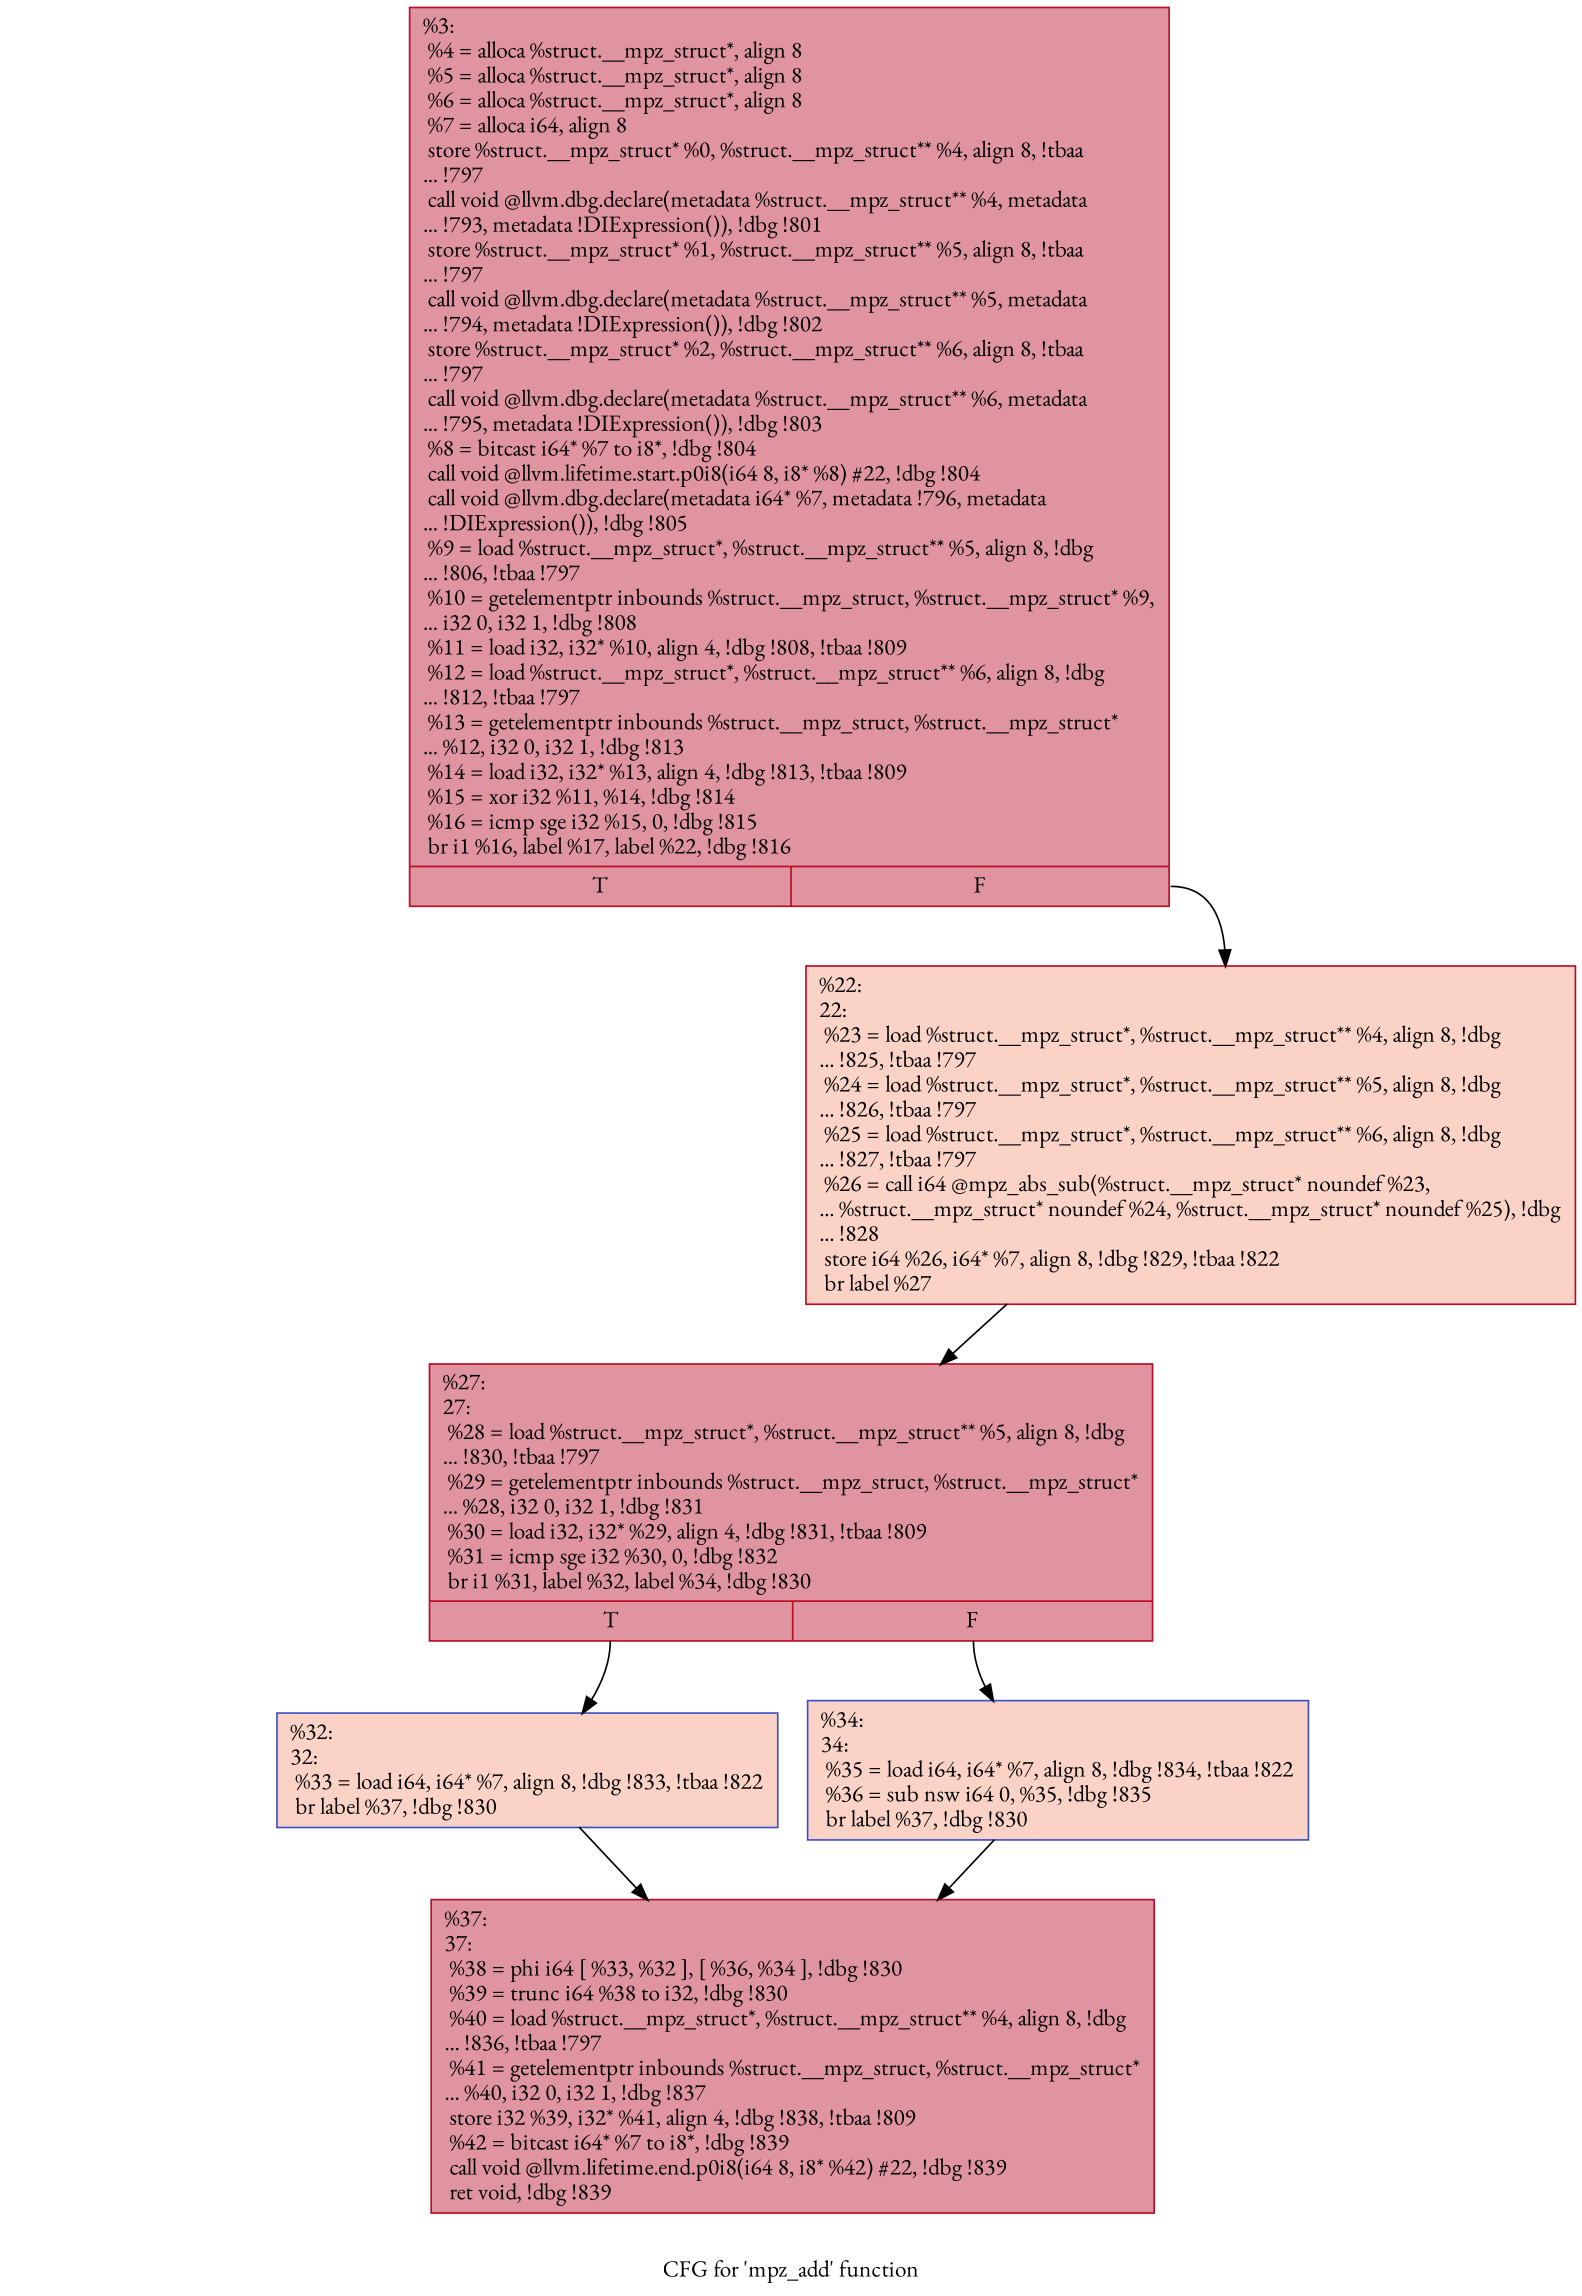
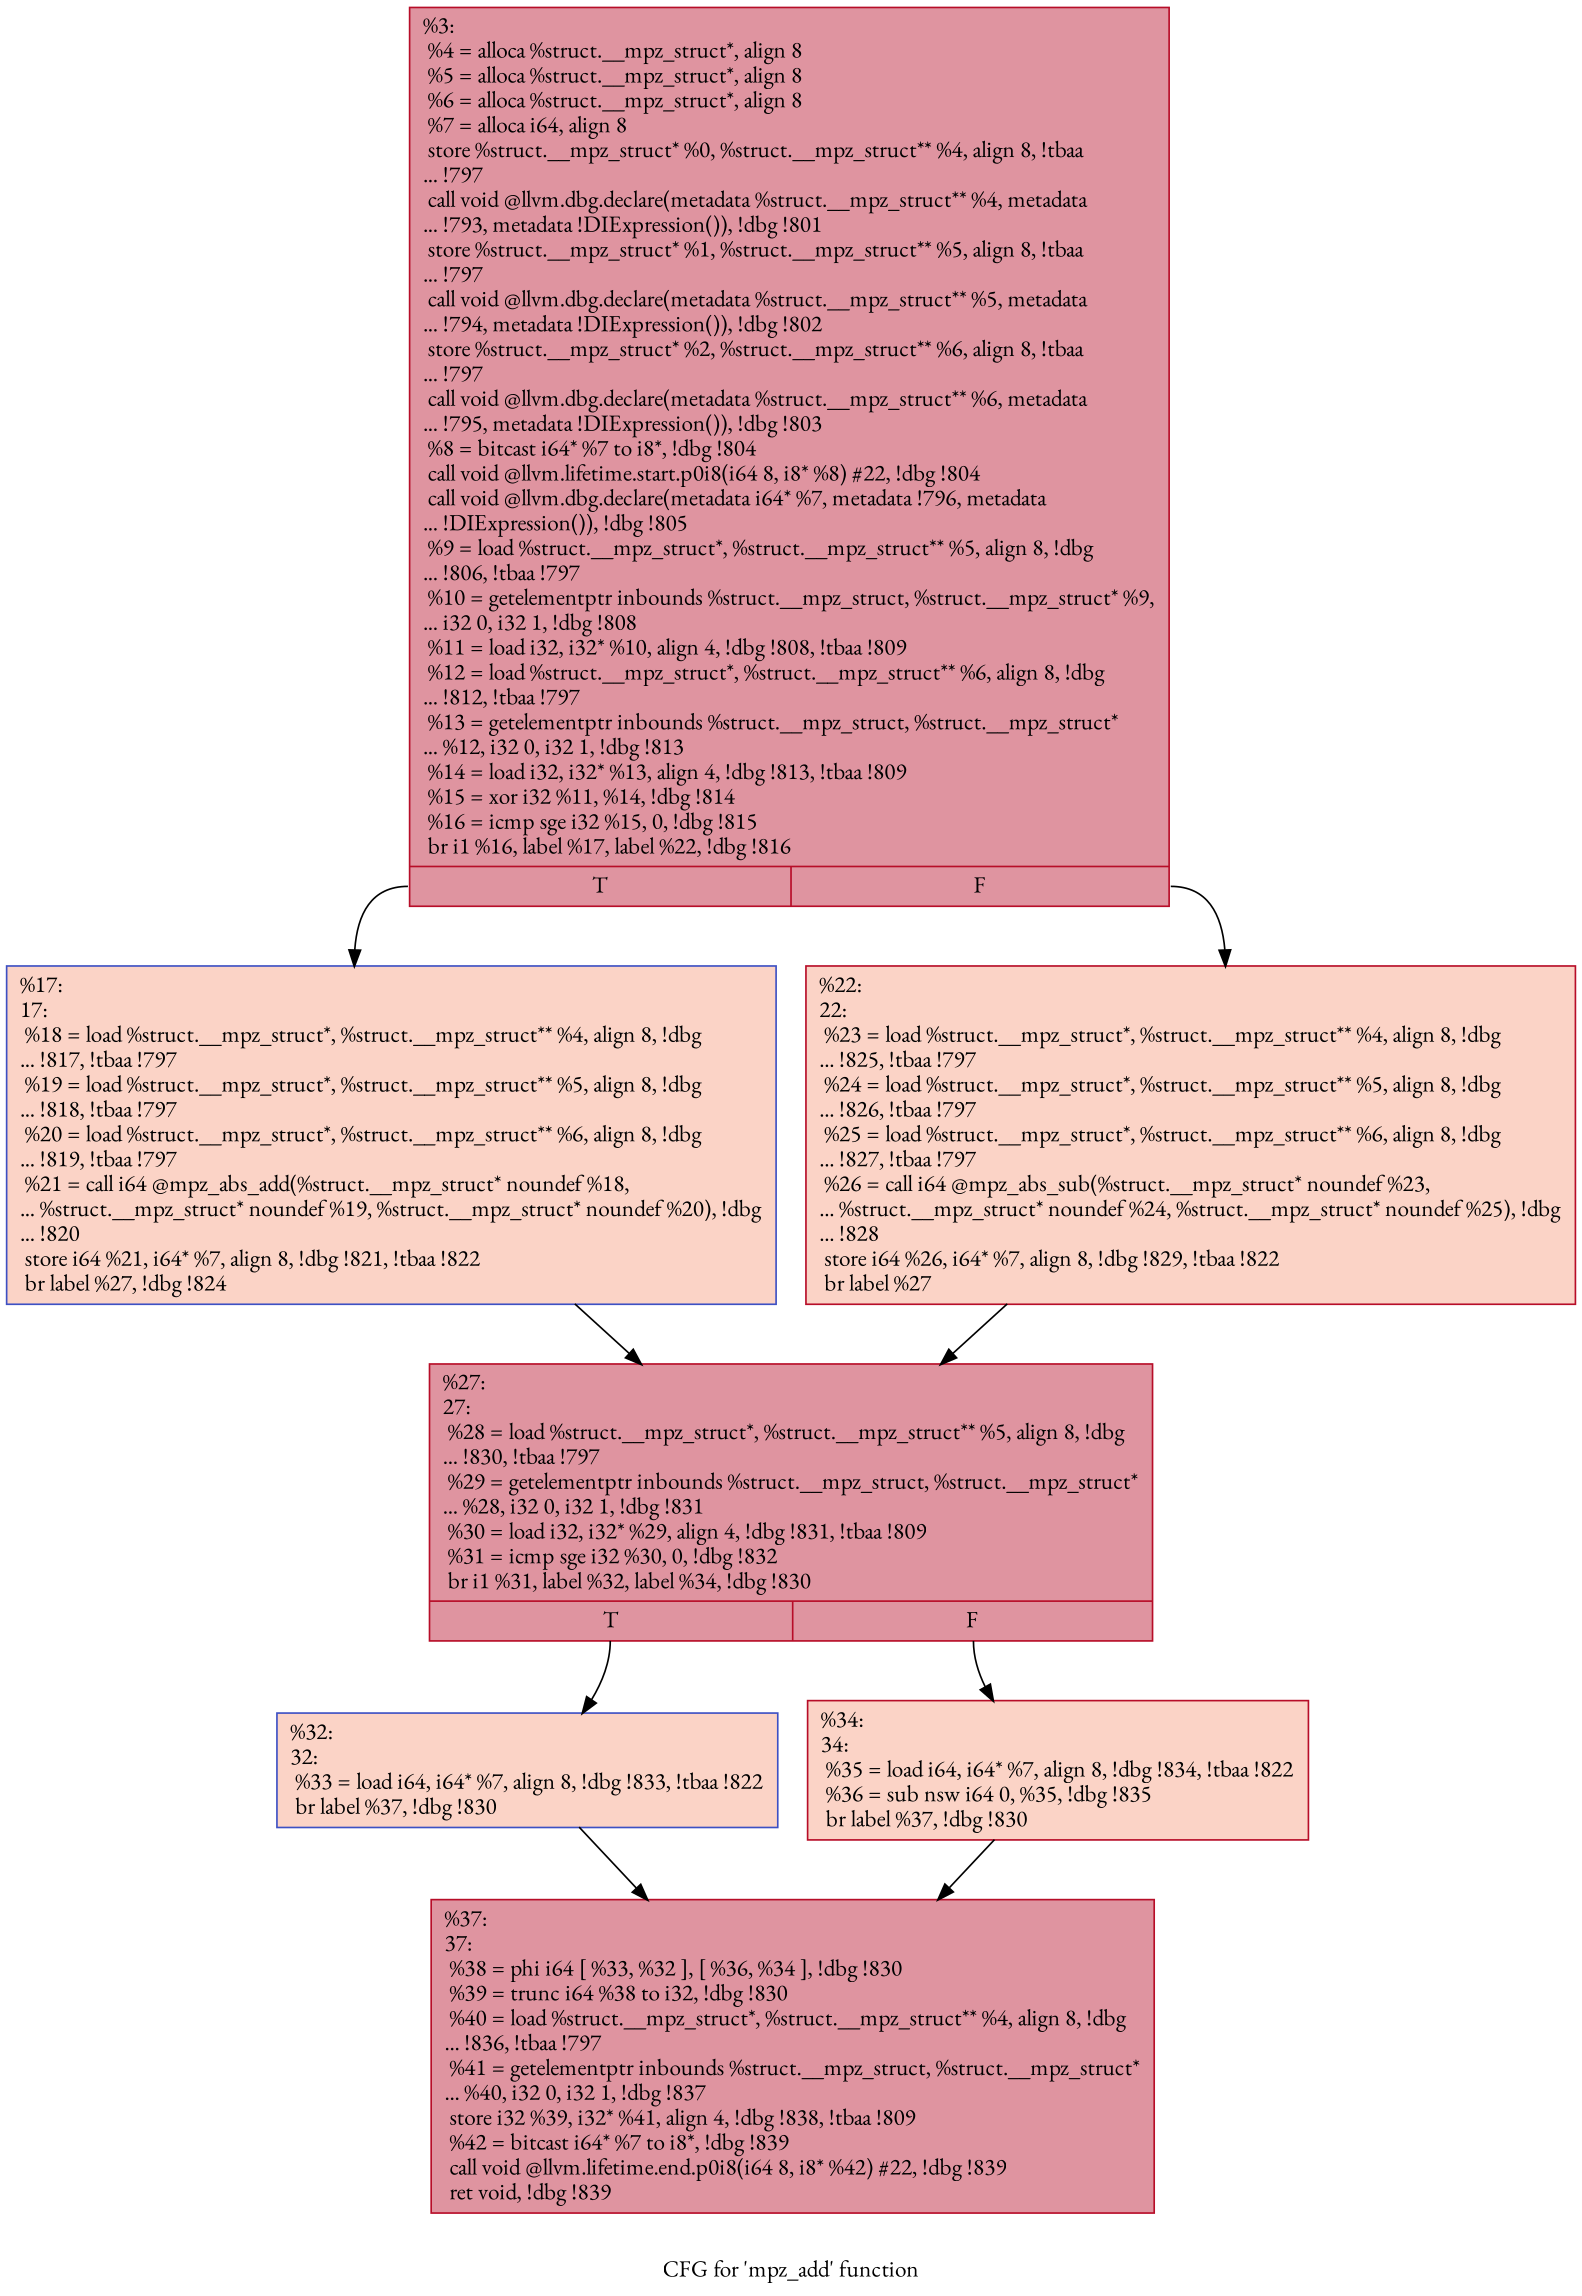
none -> (391, 1135)
(1058, 1770) -> (1058, 1770)
